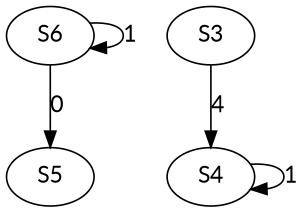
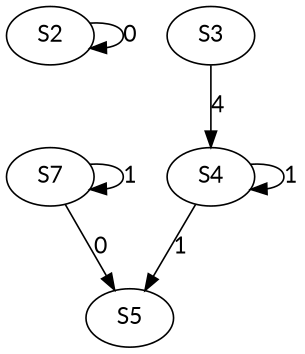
none -> (50, 36)
(50, 36) -> (50, 177)
none -> (175, 240)
